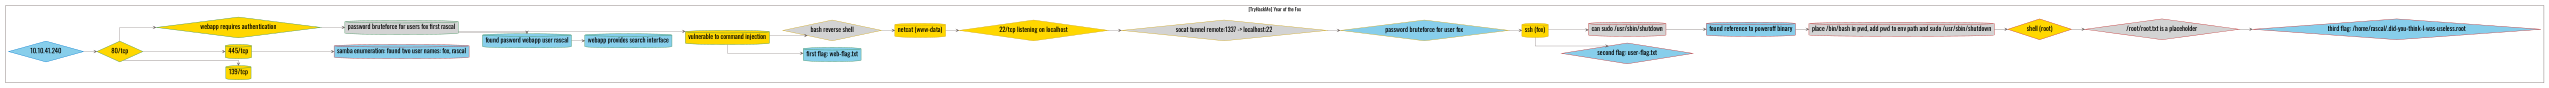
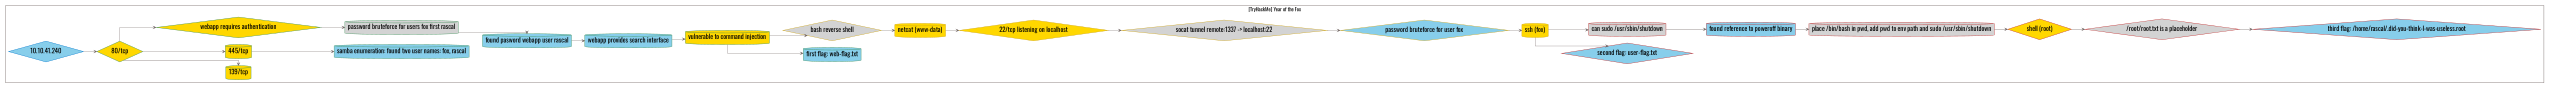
(570, 31) -> (677, 39)
(402, 52) -> (402, 52)
